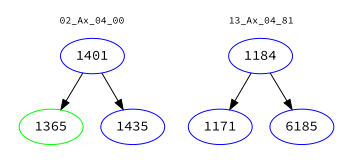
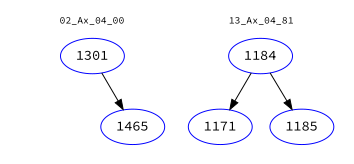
(92, 56) -> (92, 56)
(51, 127) -> none
(133, 127) -> (133, 127)
(302, 127) -> (302, 127)
